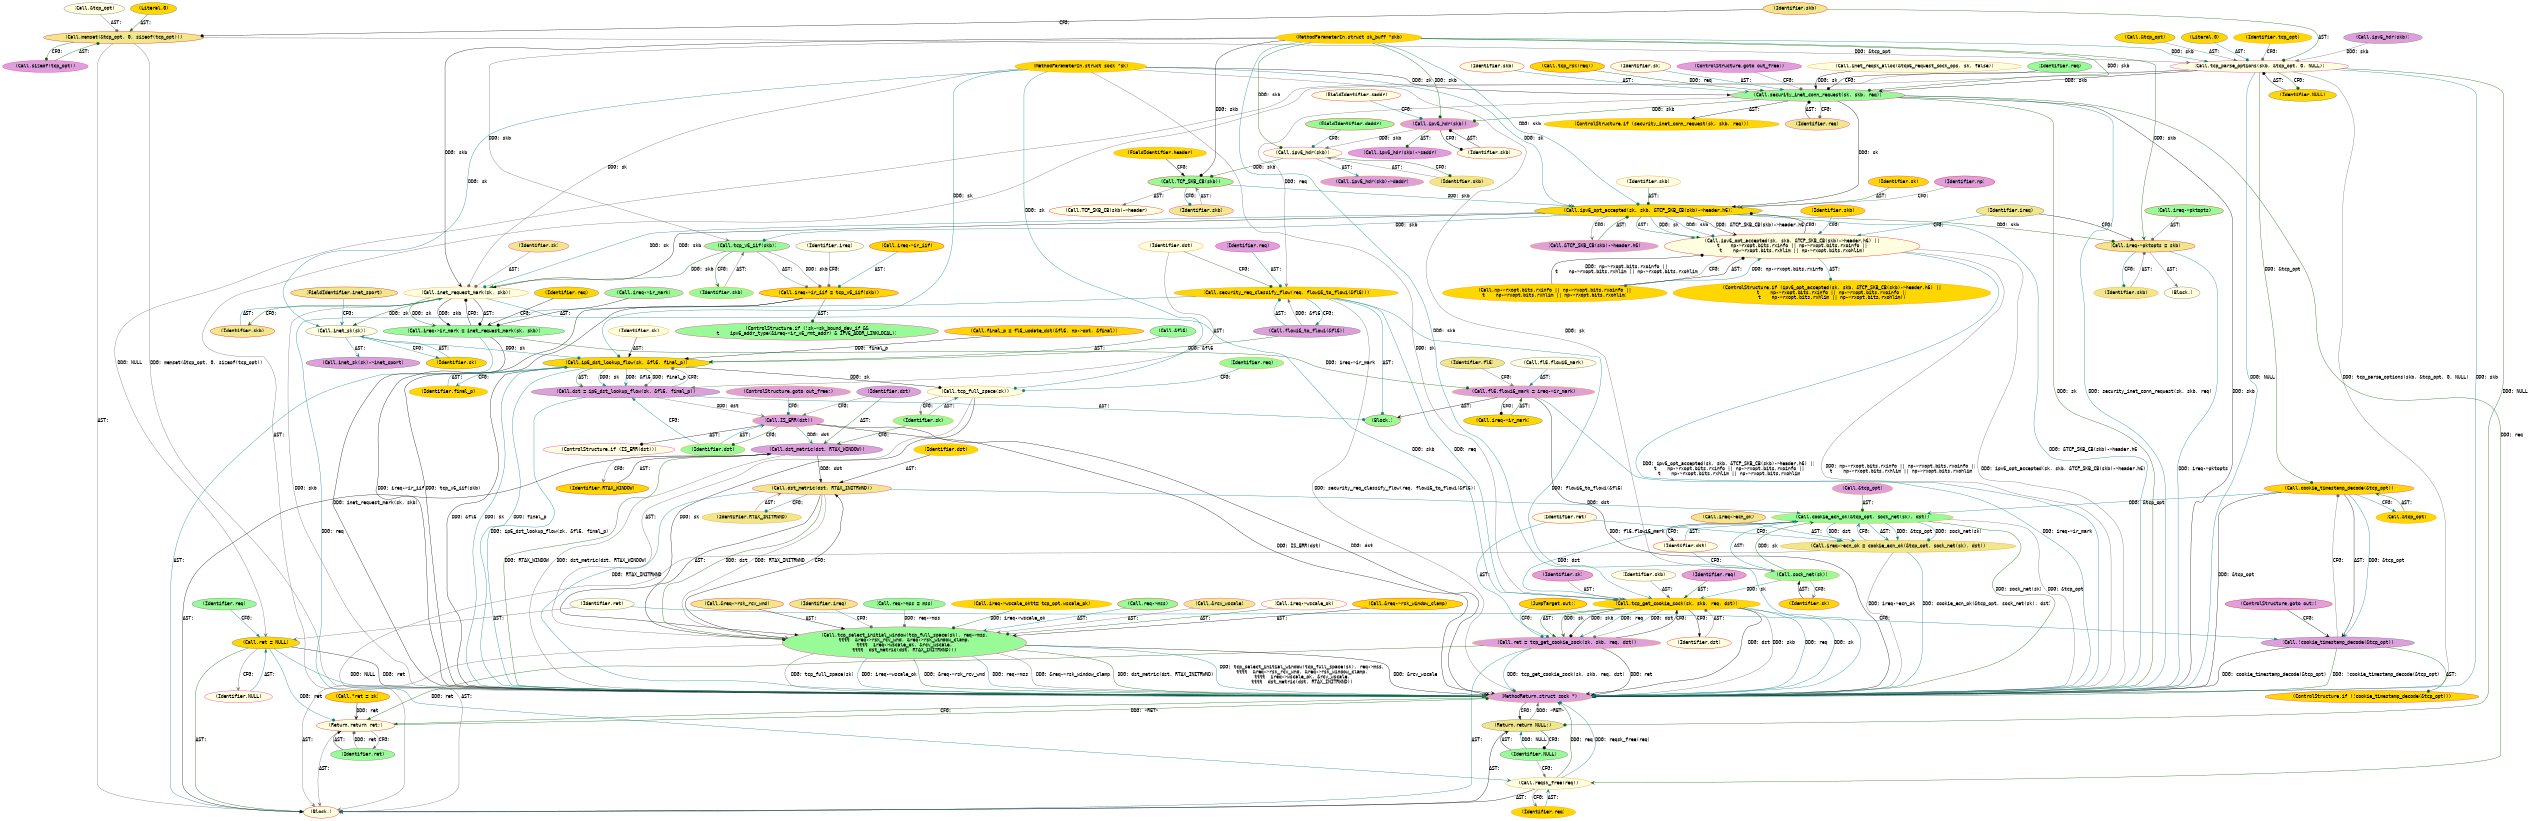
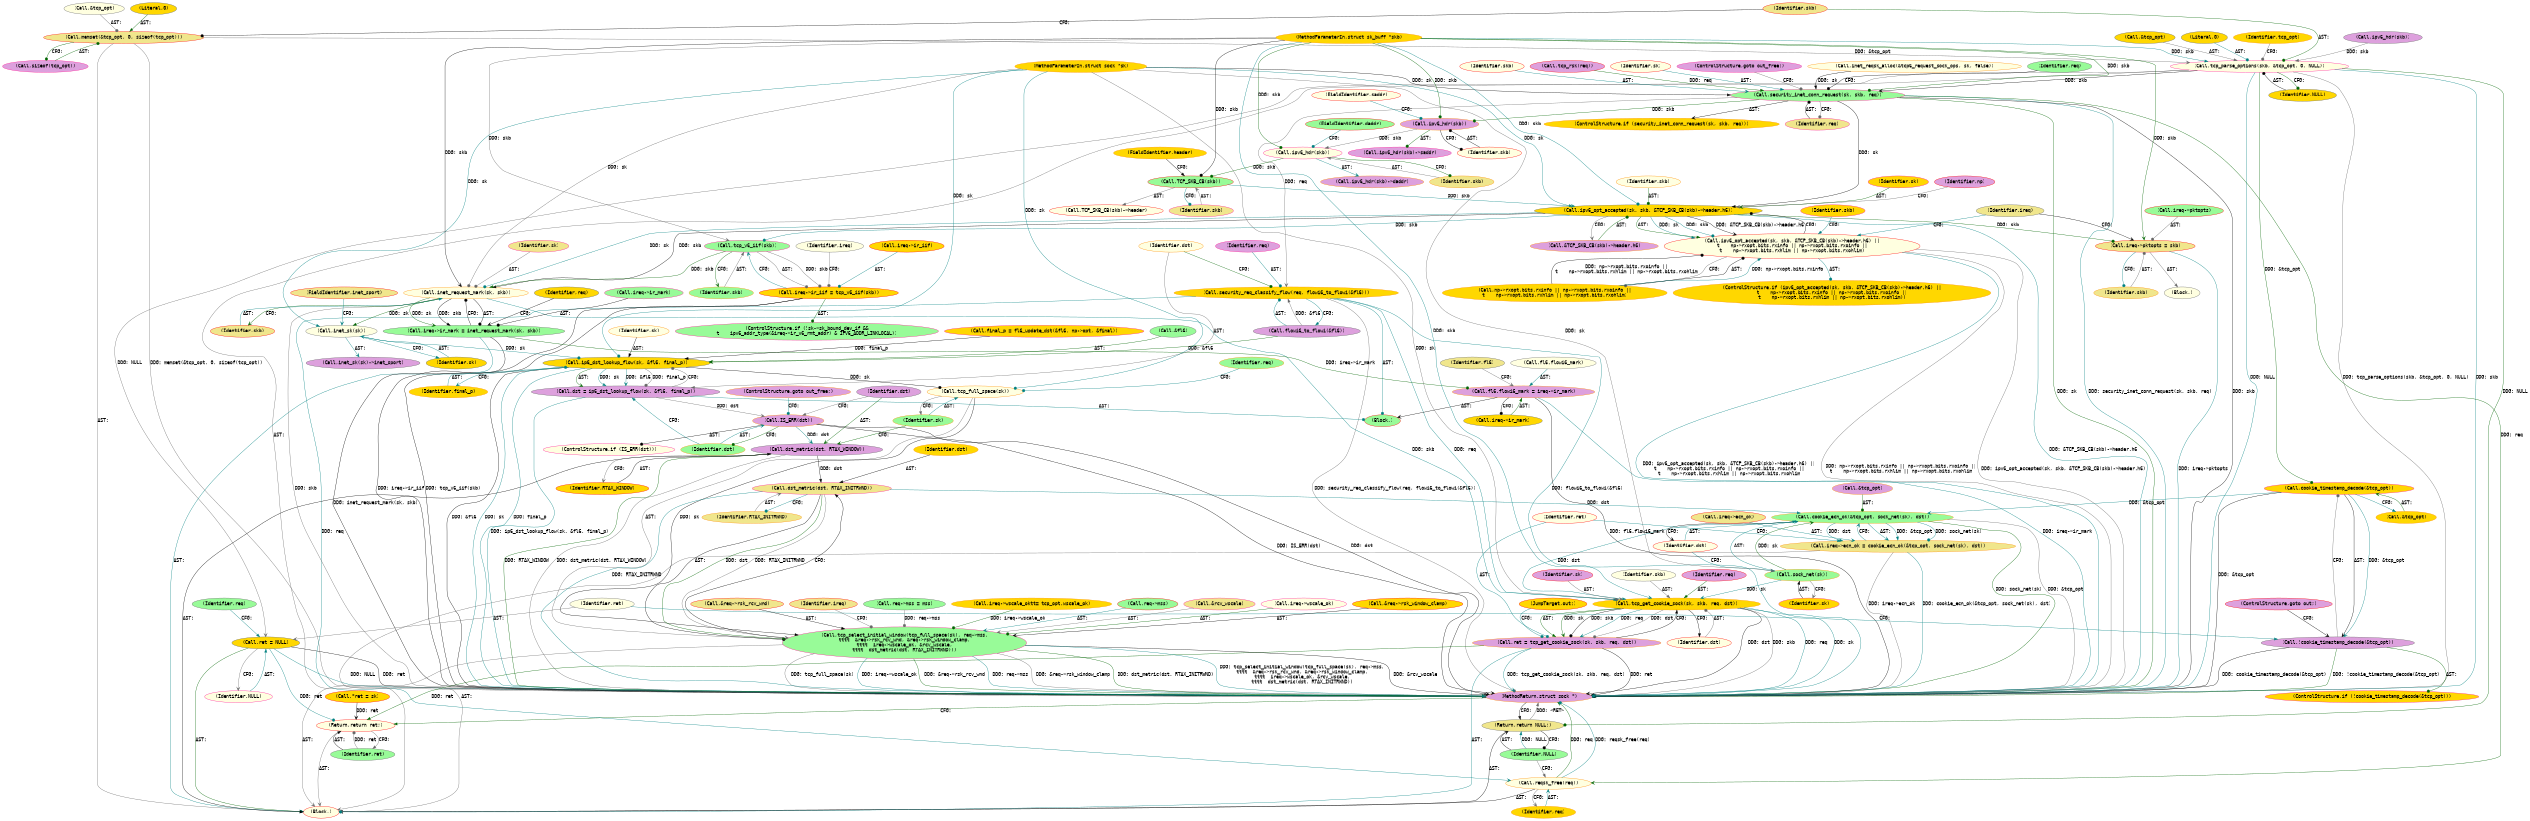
(1567, 66) -> (1567, 66)
none -> (763, 277)
(940, 714) -> none
